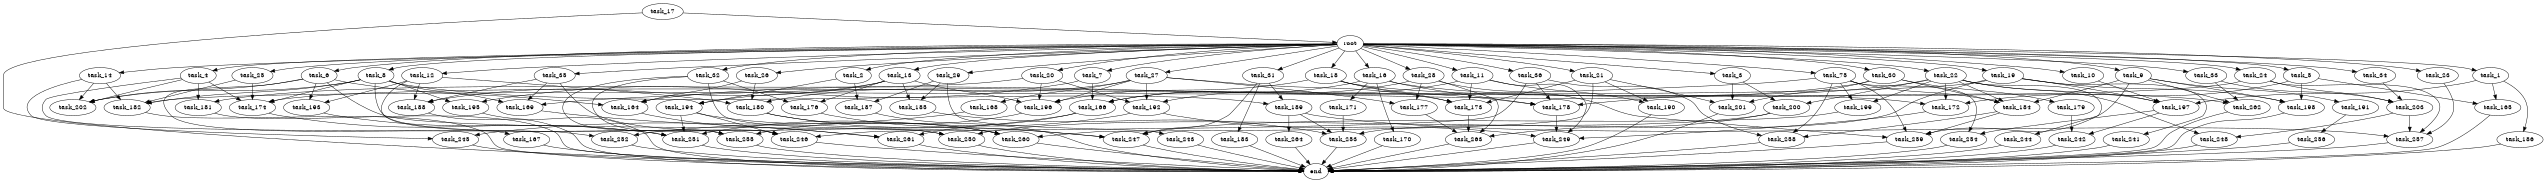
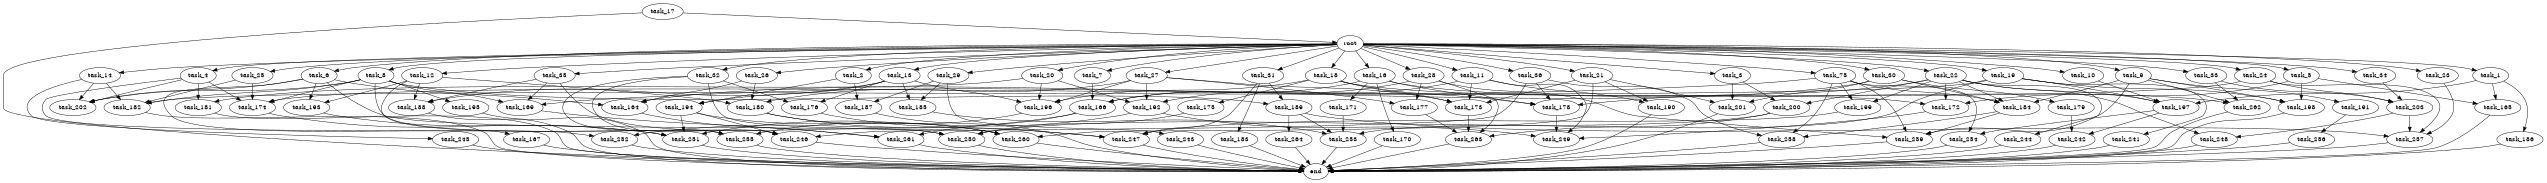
(783, 92) -> none
(984, 108) -> none
none -> (1201, 108)
(1434, 156) -> none
